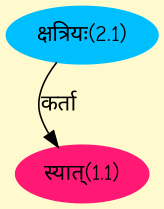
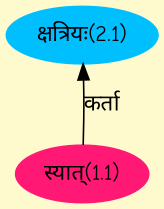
(40, 97) -> (84, 113)
